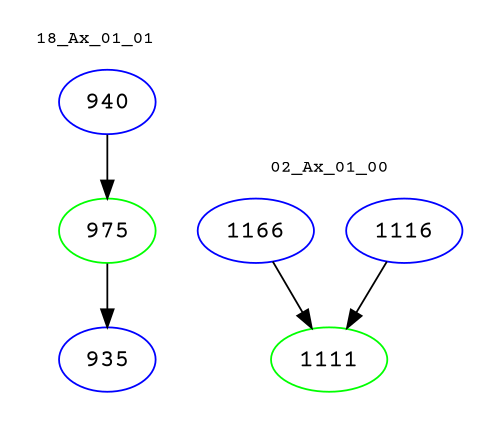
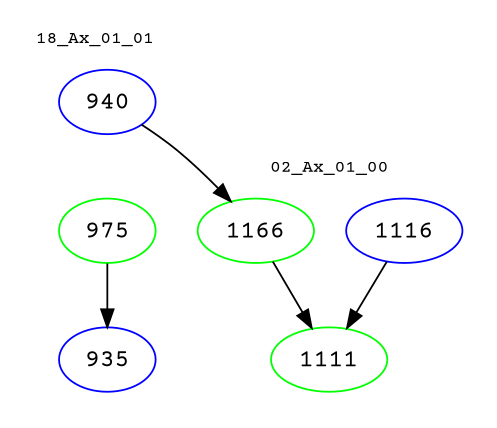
(107, 158) -> (197, 167)
(256, 231) -> (256, 231)
